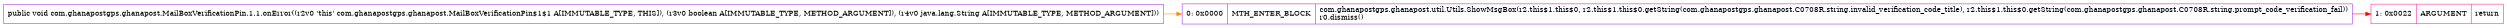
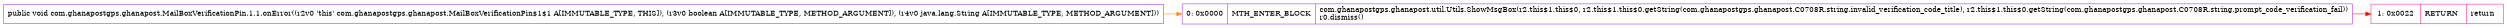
(2444, 14) -> (2442, 14)
